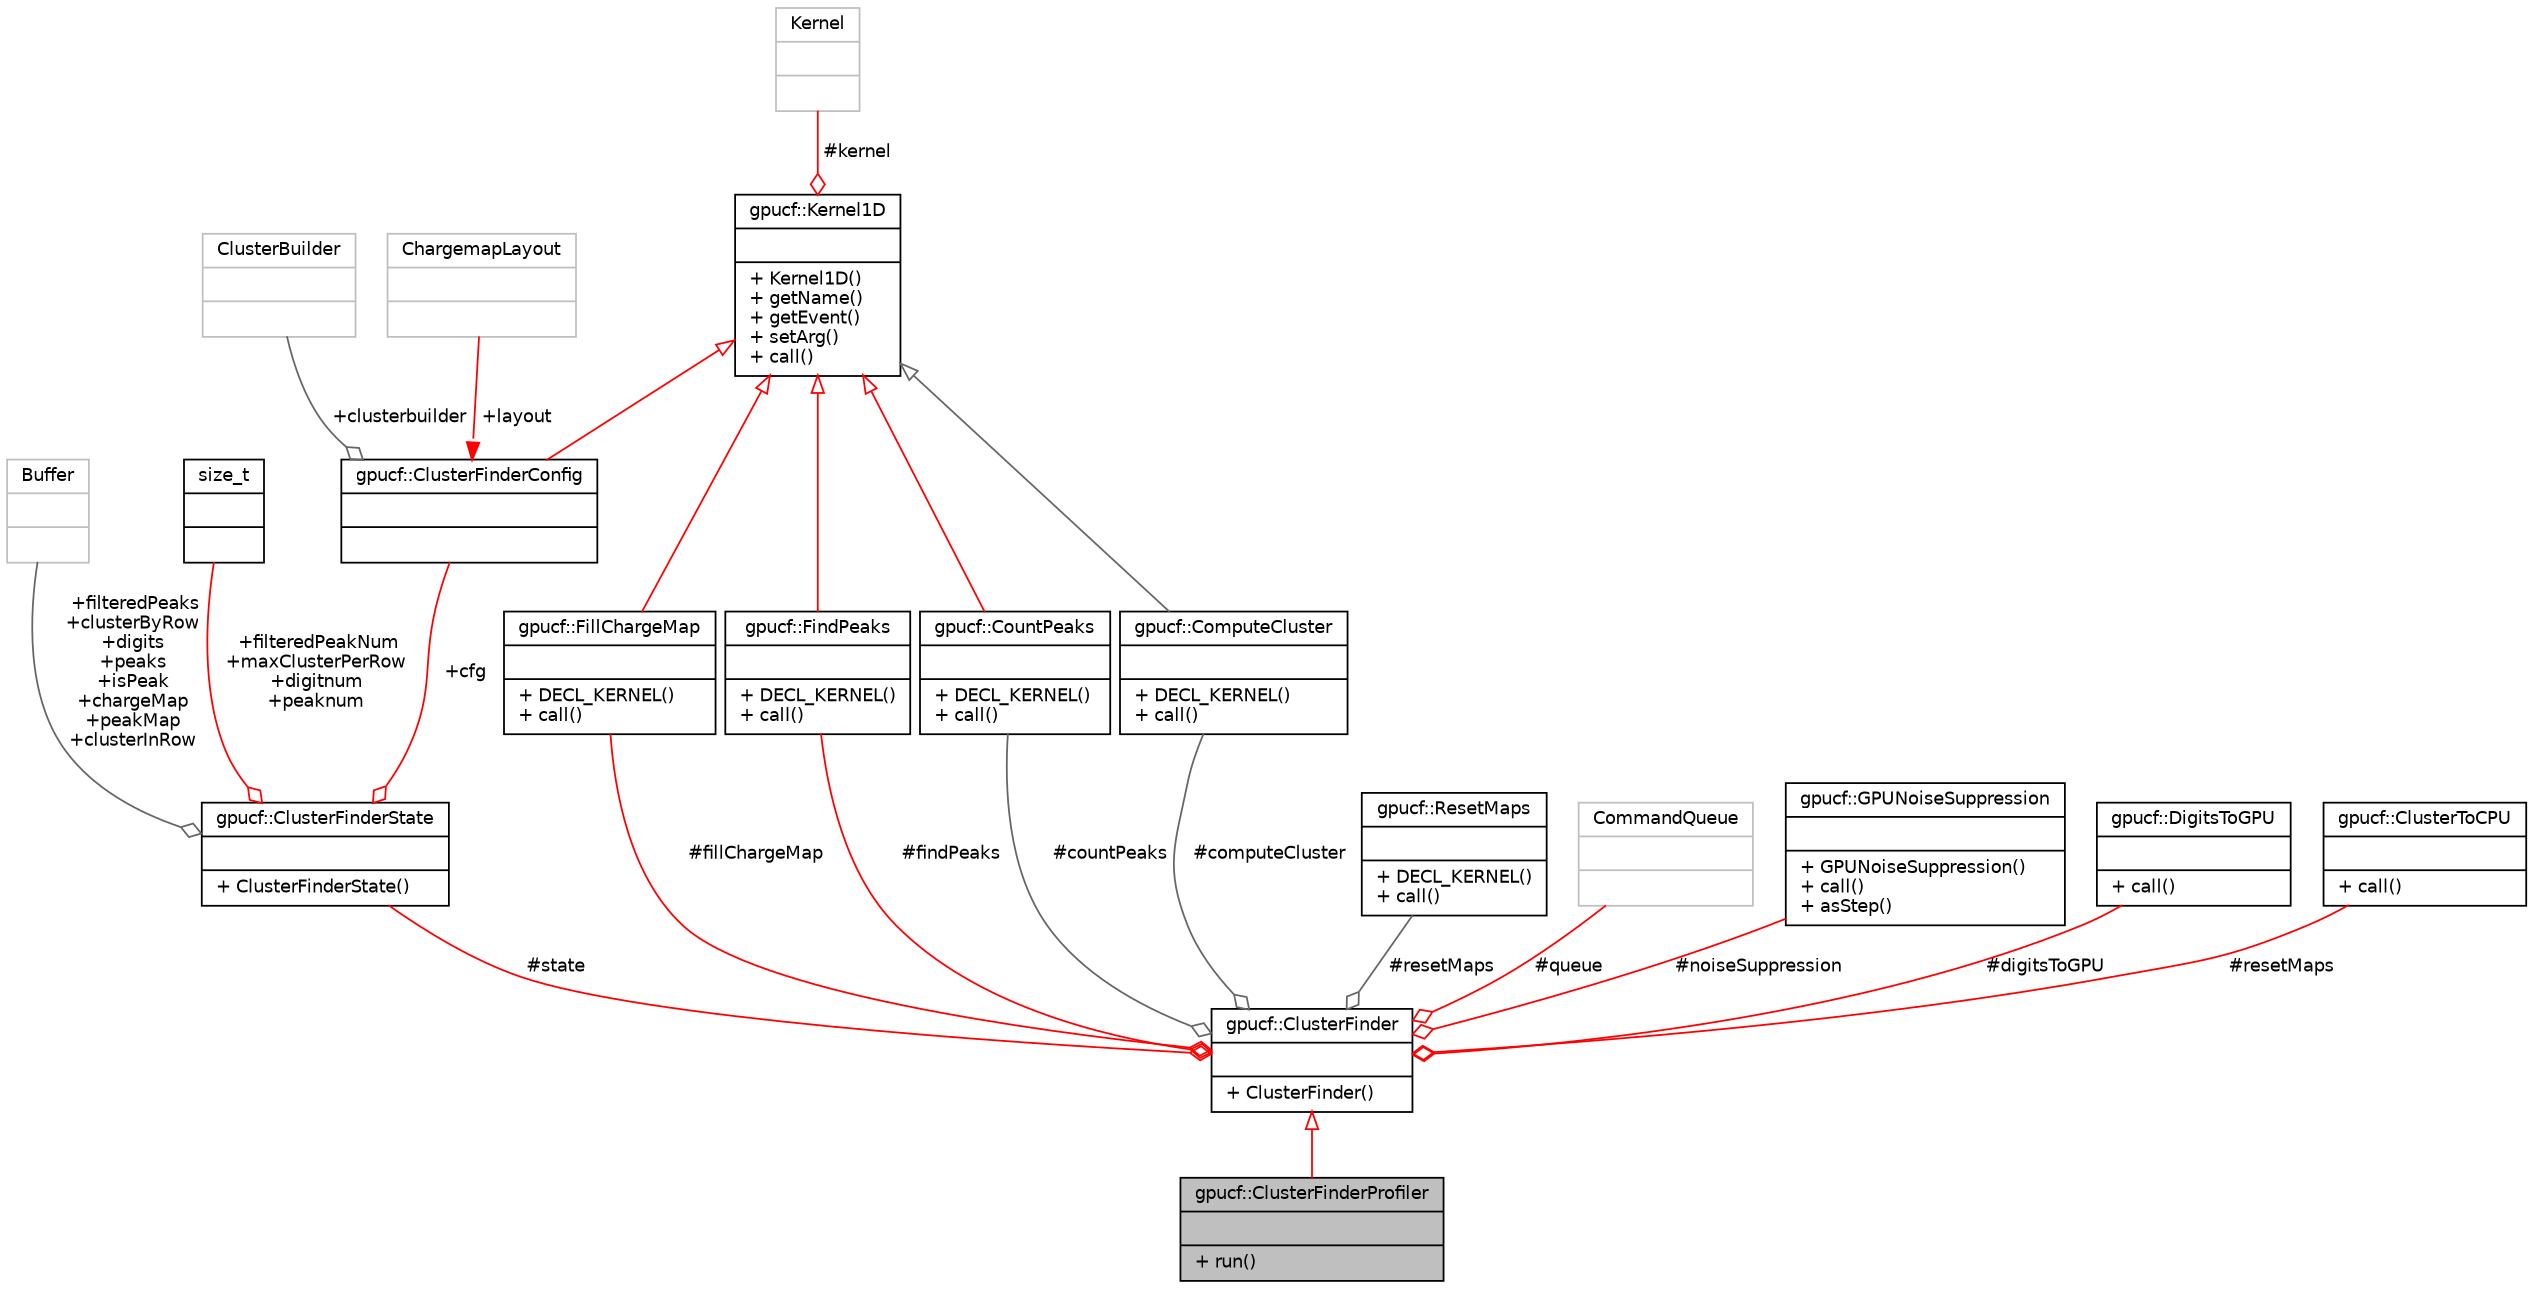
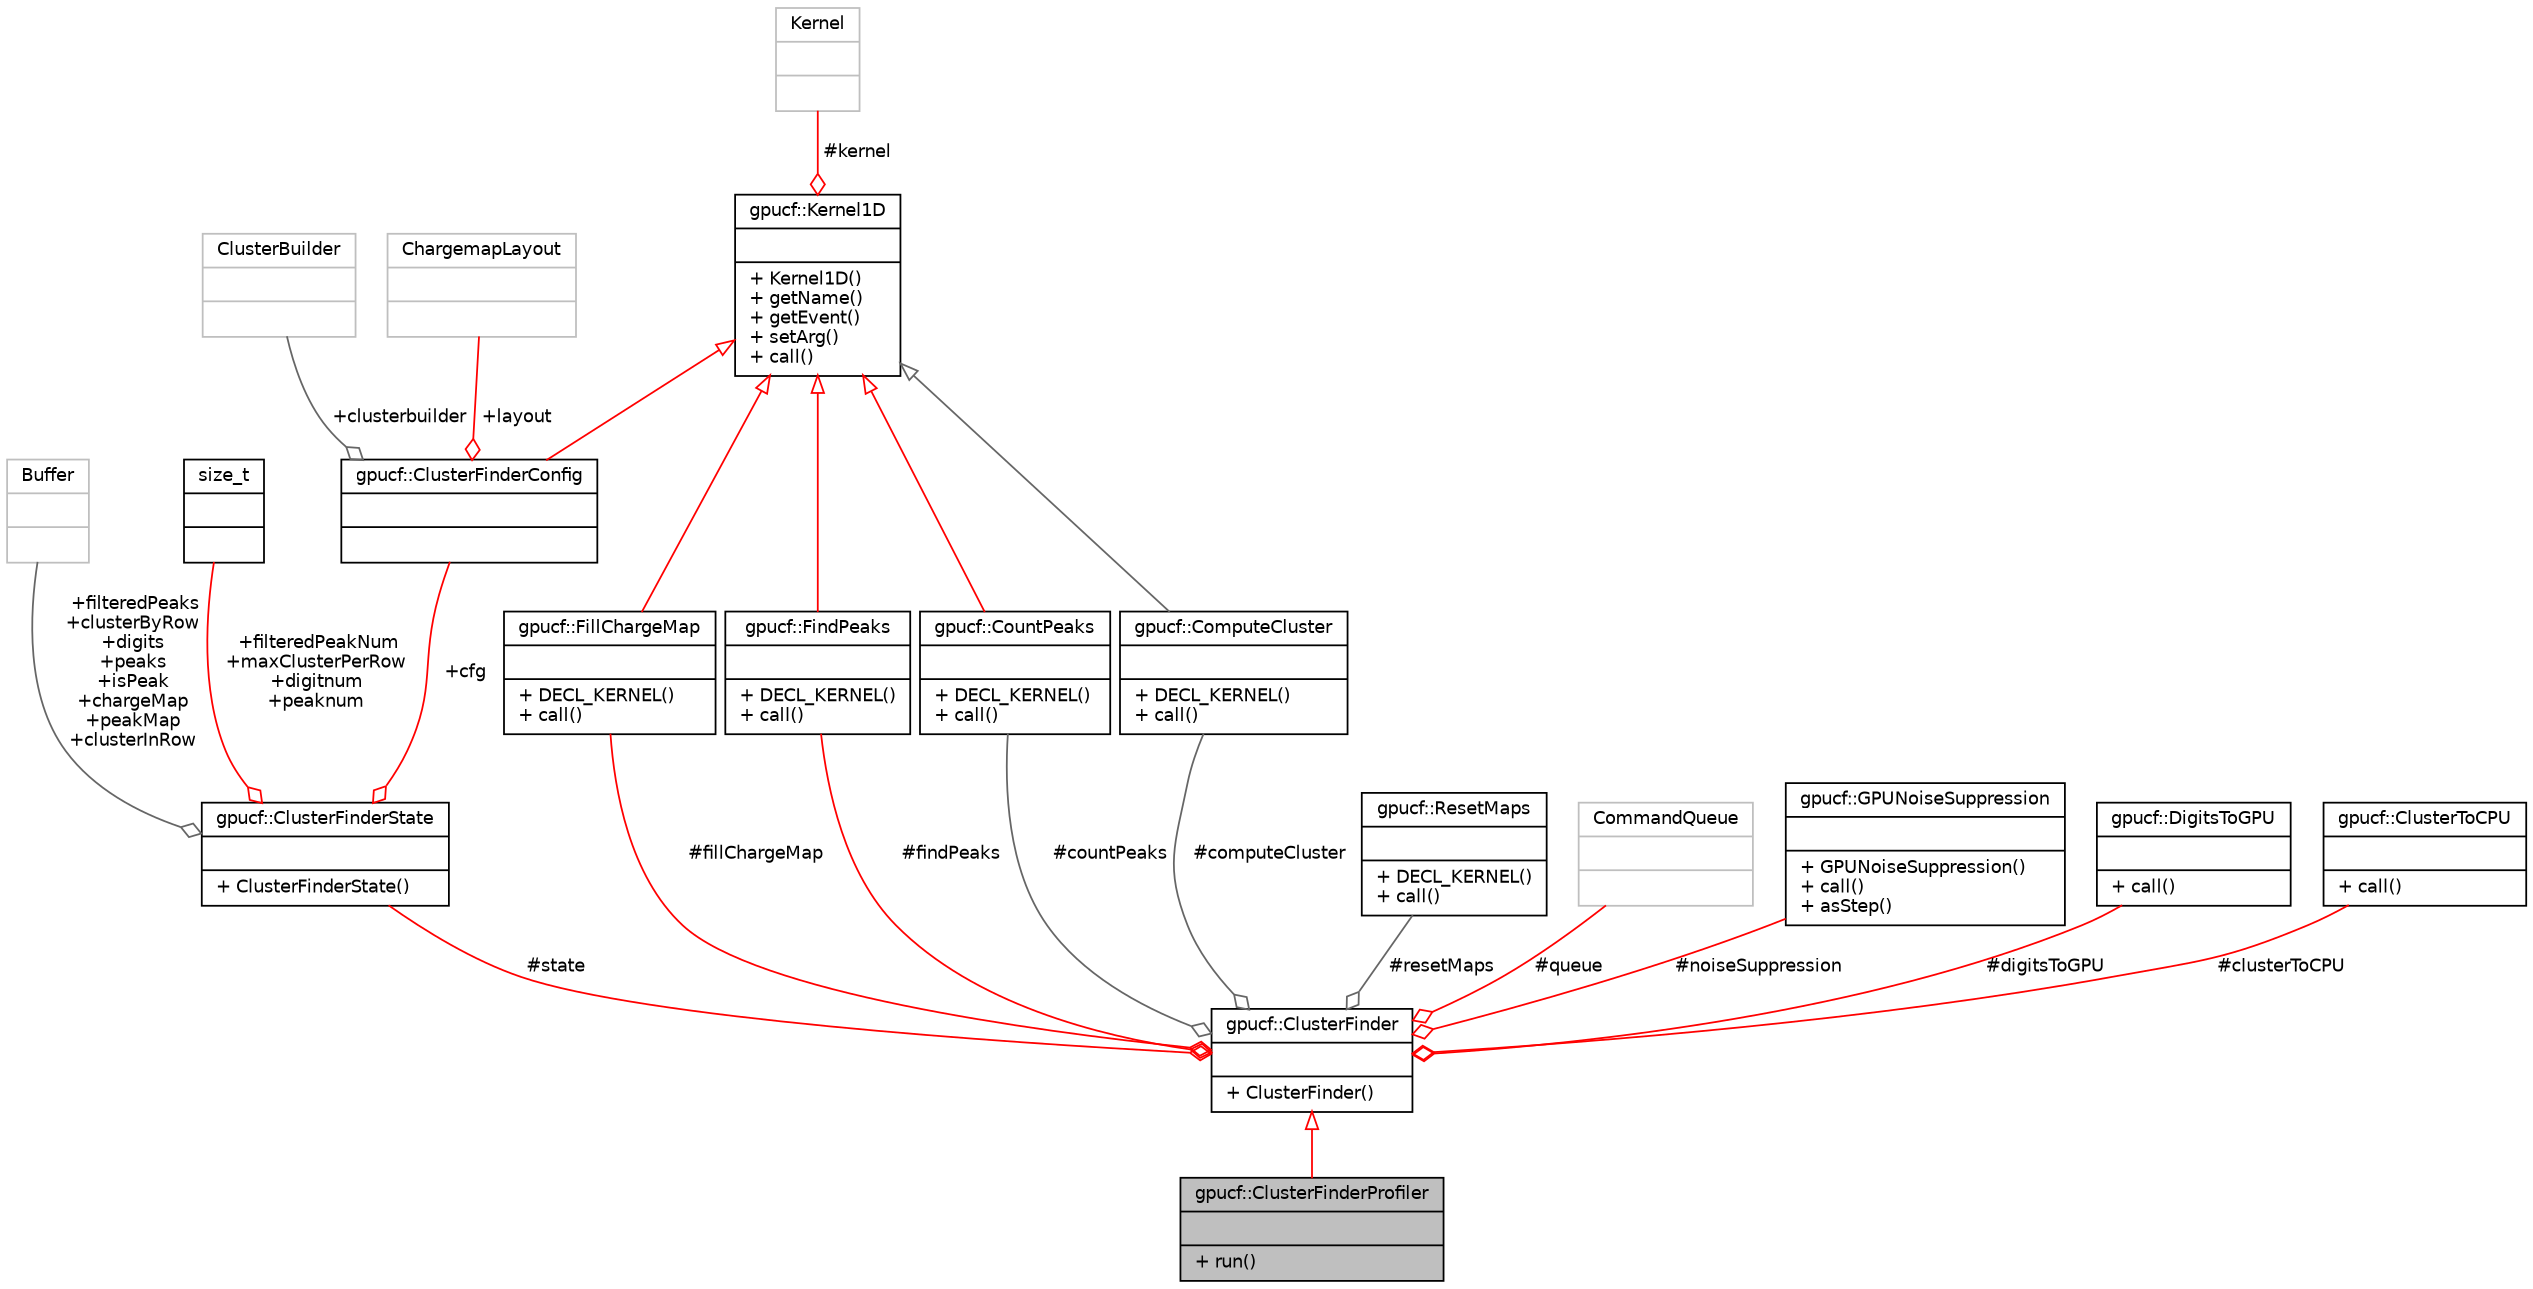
(476, 388) -> (476, 388)
(2279, 967) -> (2279, 967)
